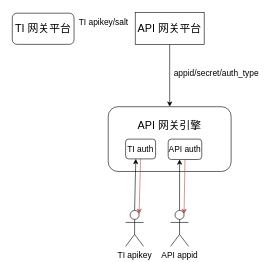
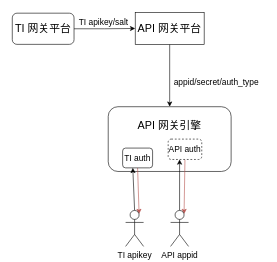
none -> (122, 28)
(216, 73) -> (216, 82)
(141, 149) -> (138, 158)
(185, 149) -> (185, 149)
